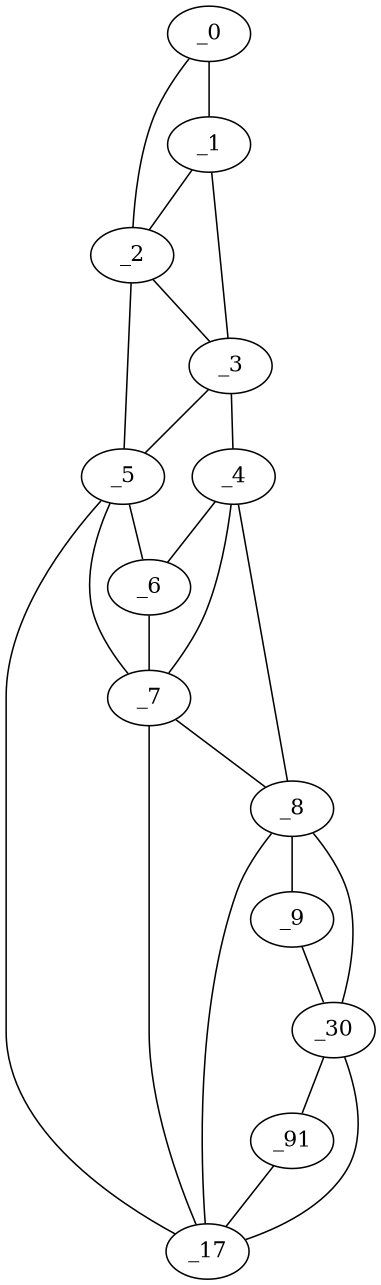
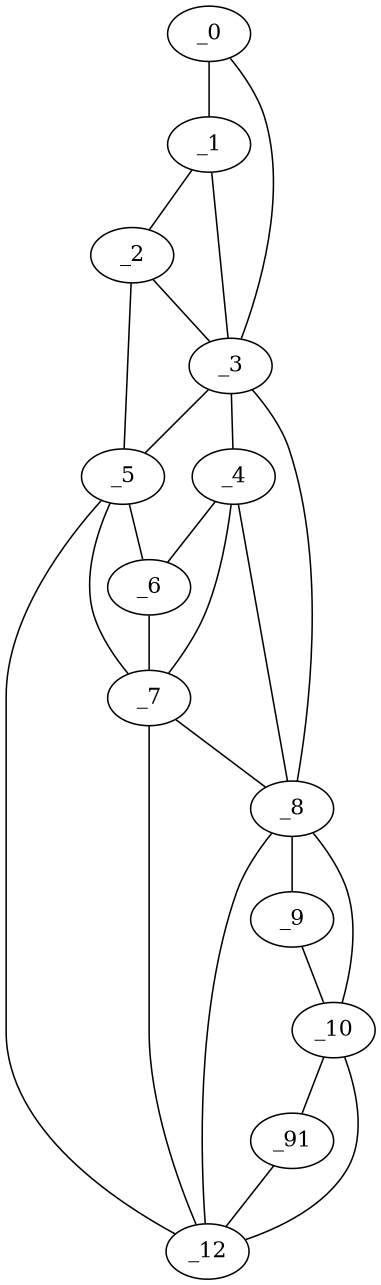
(147, 138) -> (273, 195)
none -> (311, 579)
(334, 1030) -> (334, 1030)
(208, 1252) -> (208, 1252)
